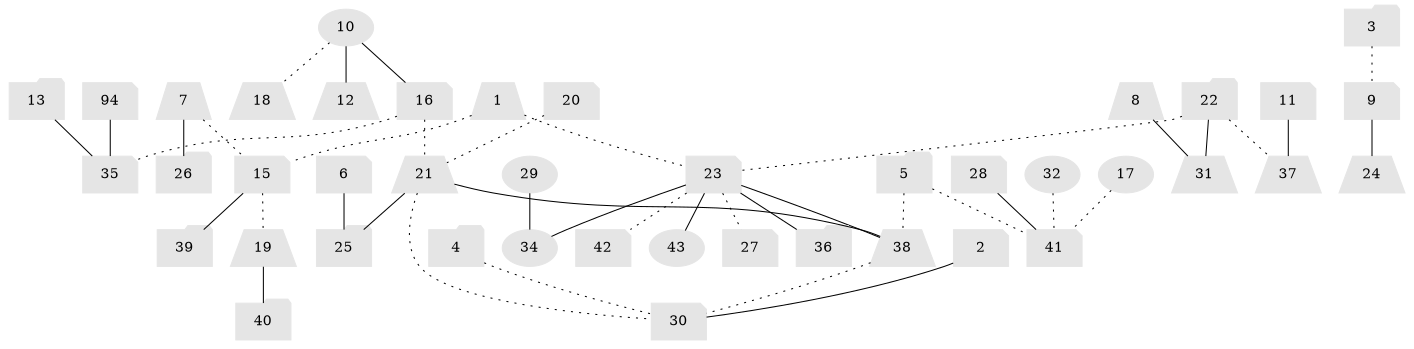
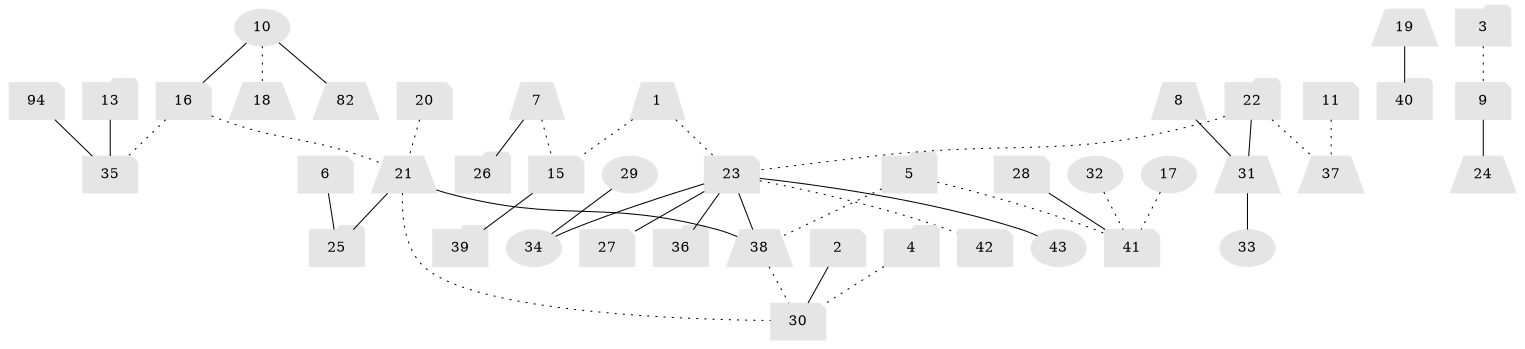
(346, 101) -> (346, 101)
(1288, 138) -> (1331, 138)
(263, 211) -> none
(734, 216) -> (670, 211)
none -> (1247, 248)
